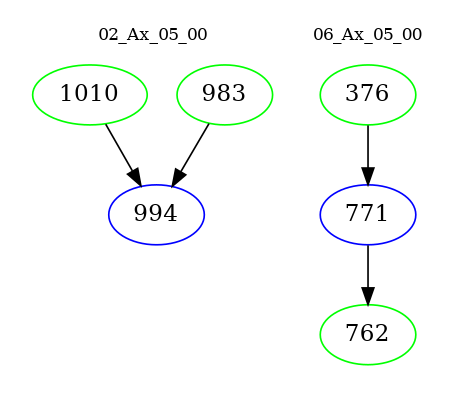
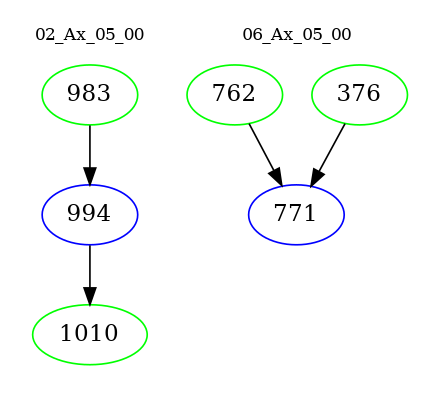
(119, 148) -> (90, 267)
(368, 267) -> (261, 147)
